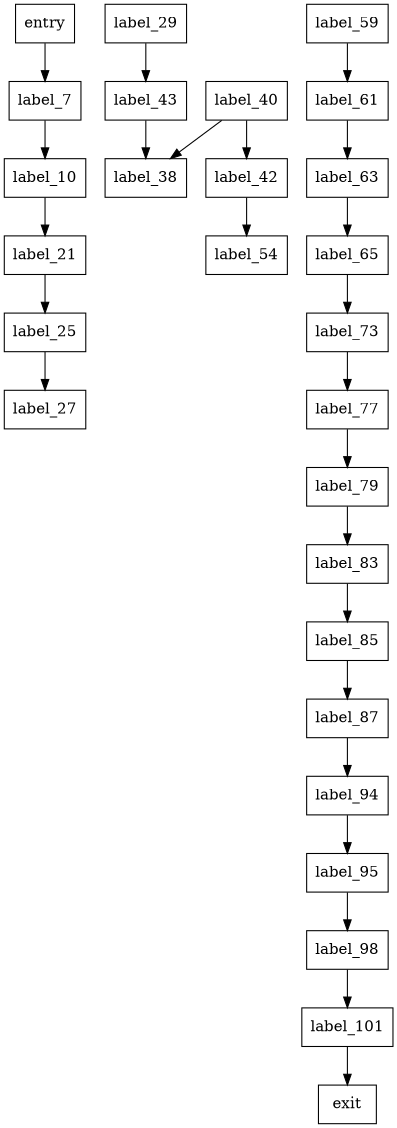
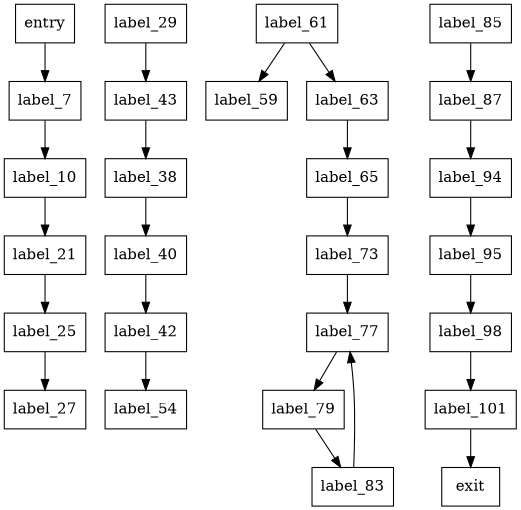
(347, 57) -> (275, 58)
(200, 136) -> (146, 211)
(347, 597) -> (355, 415)
